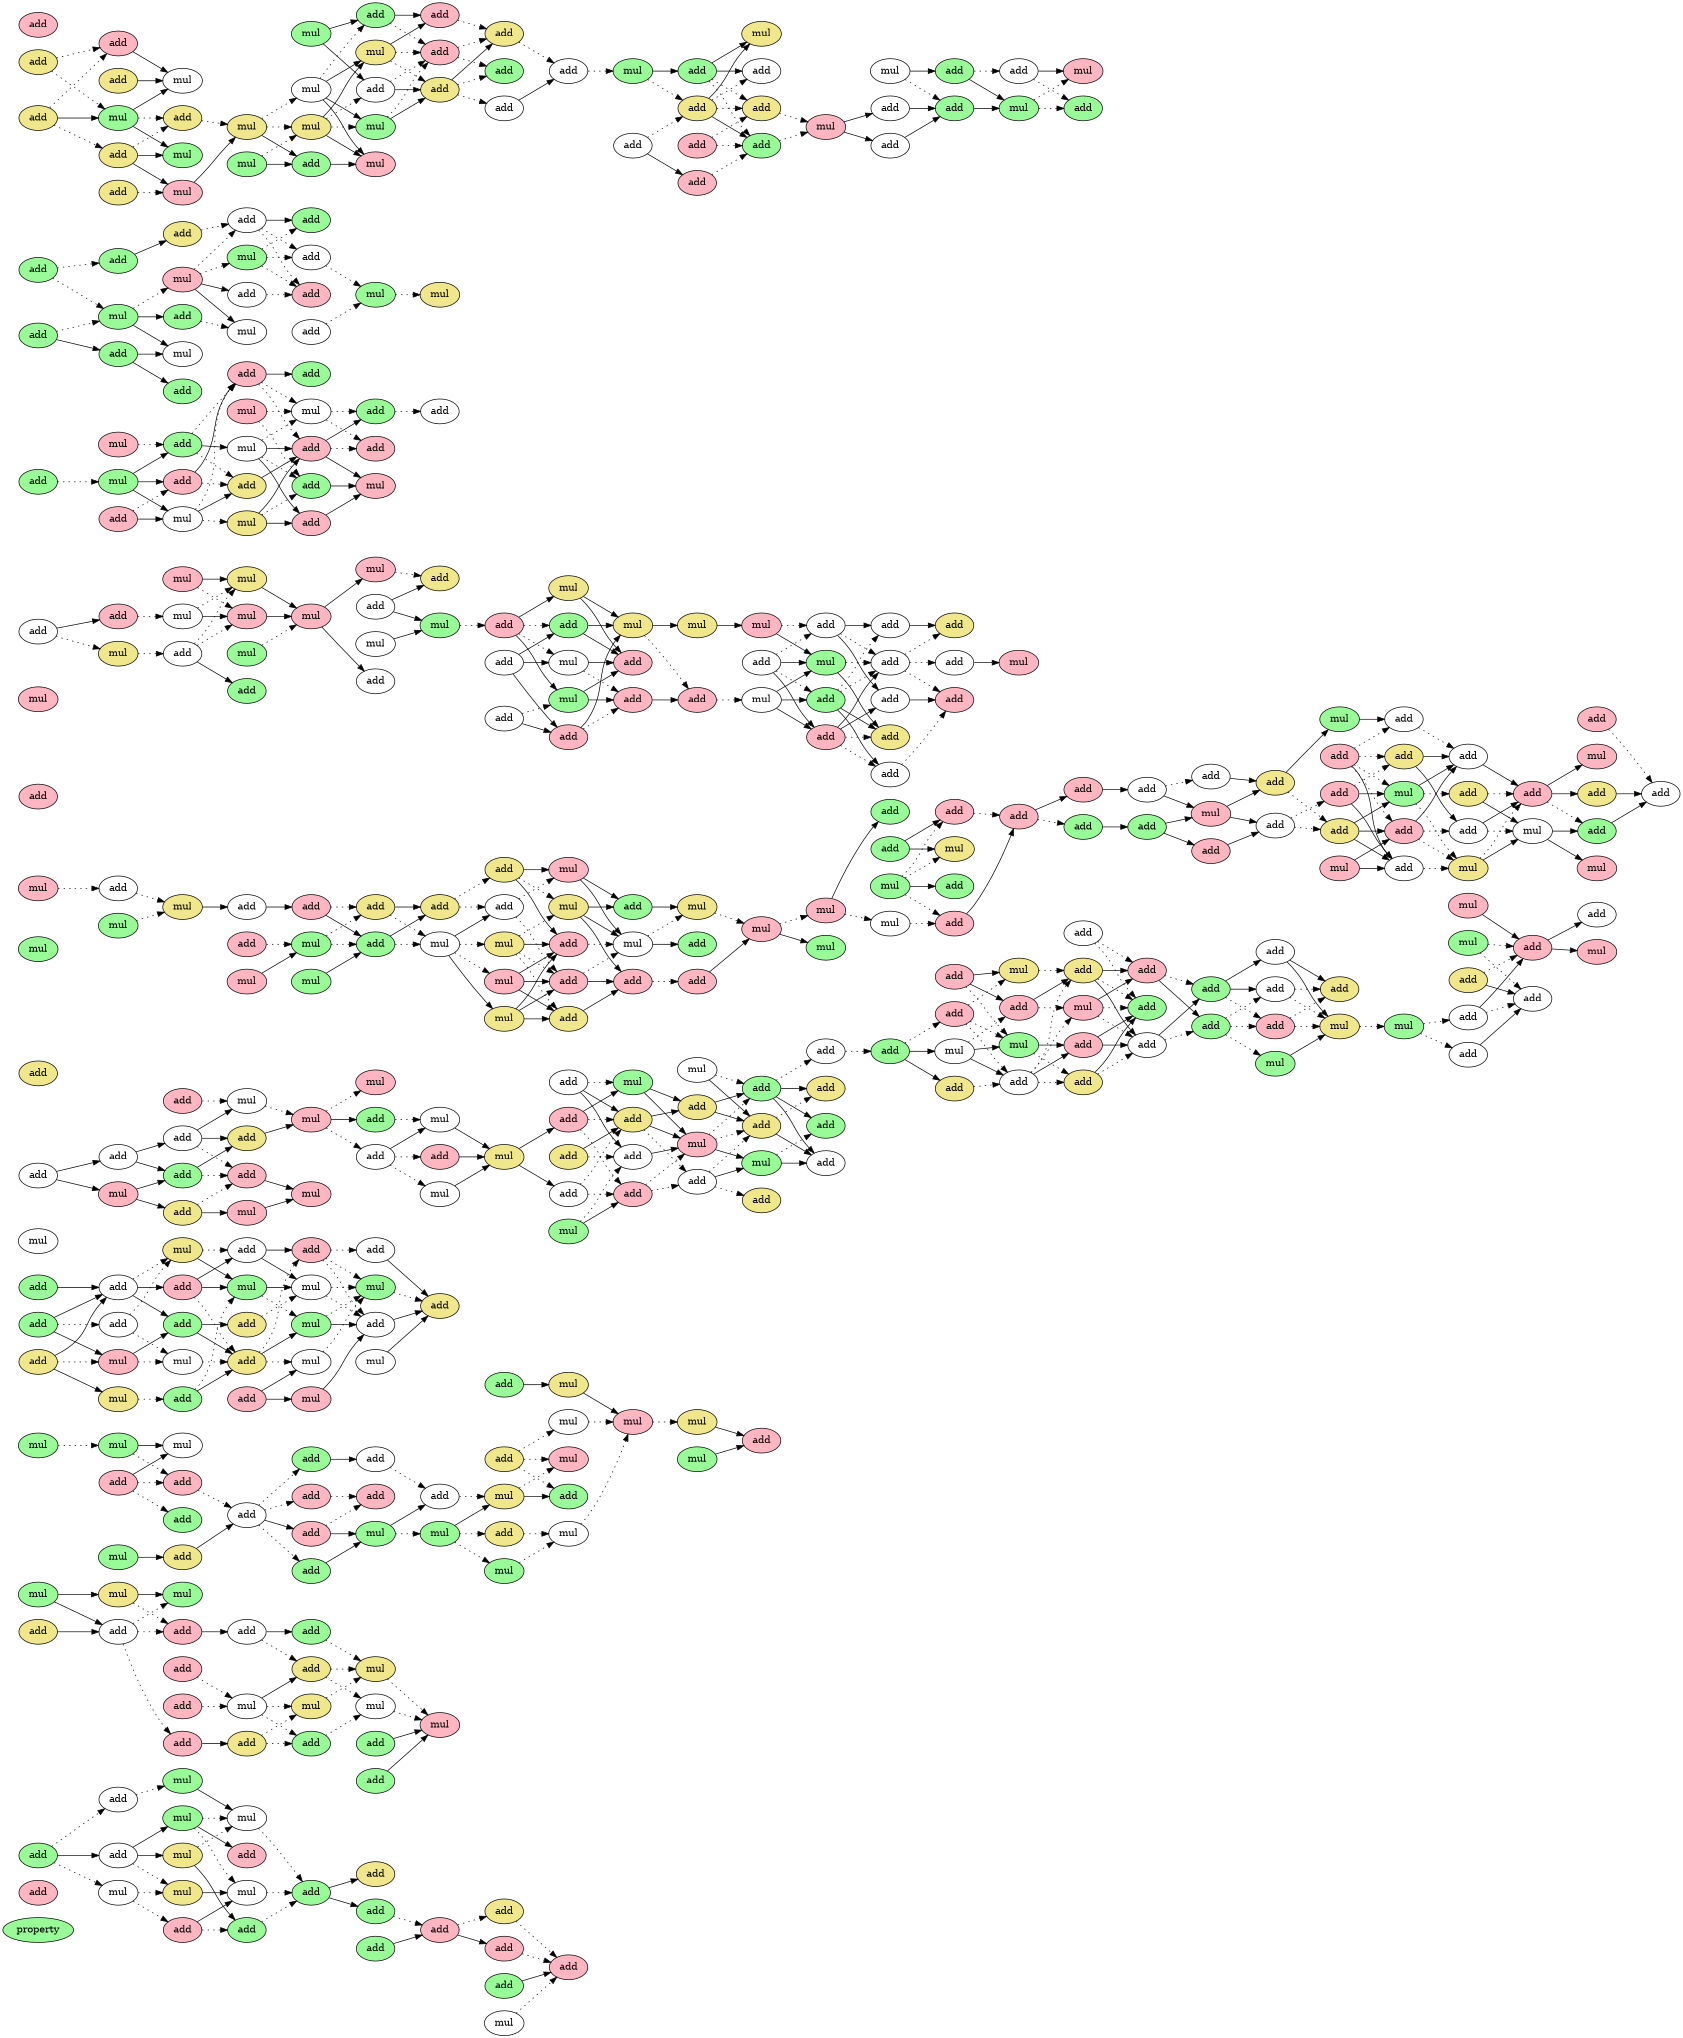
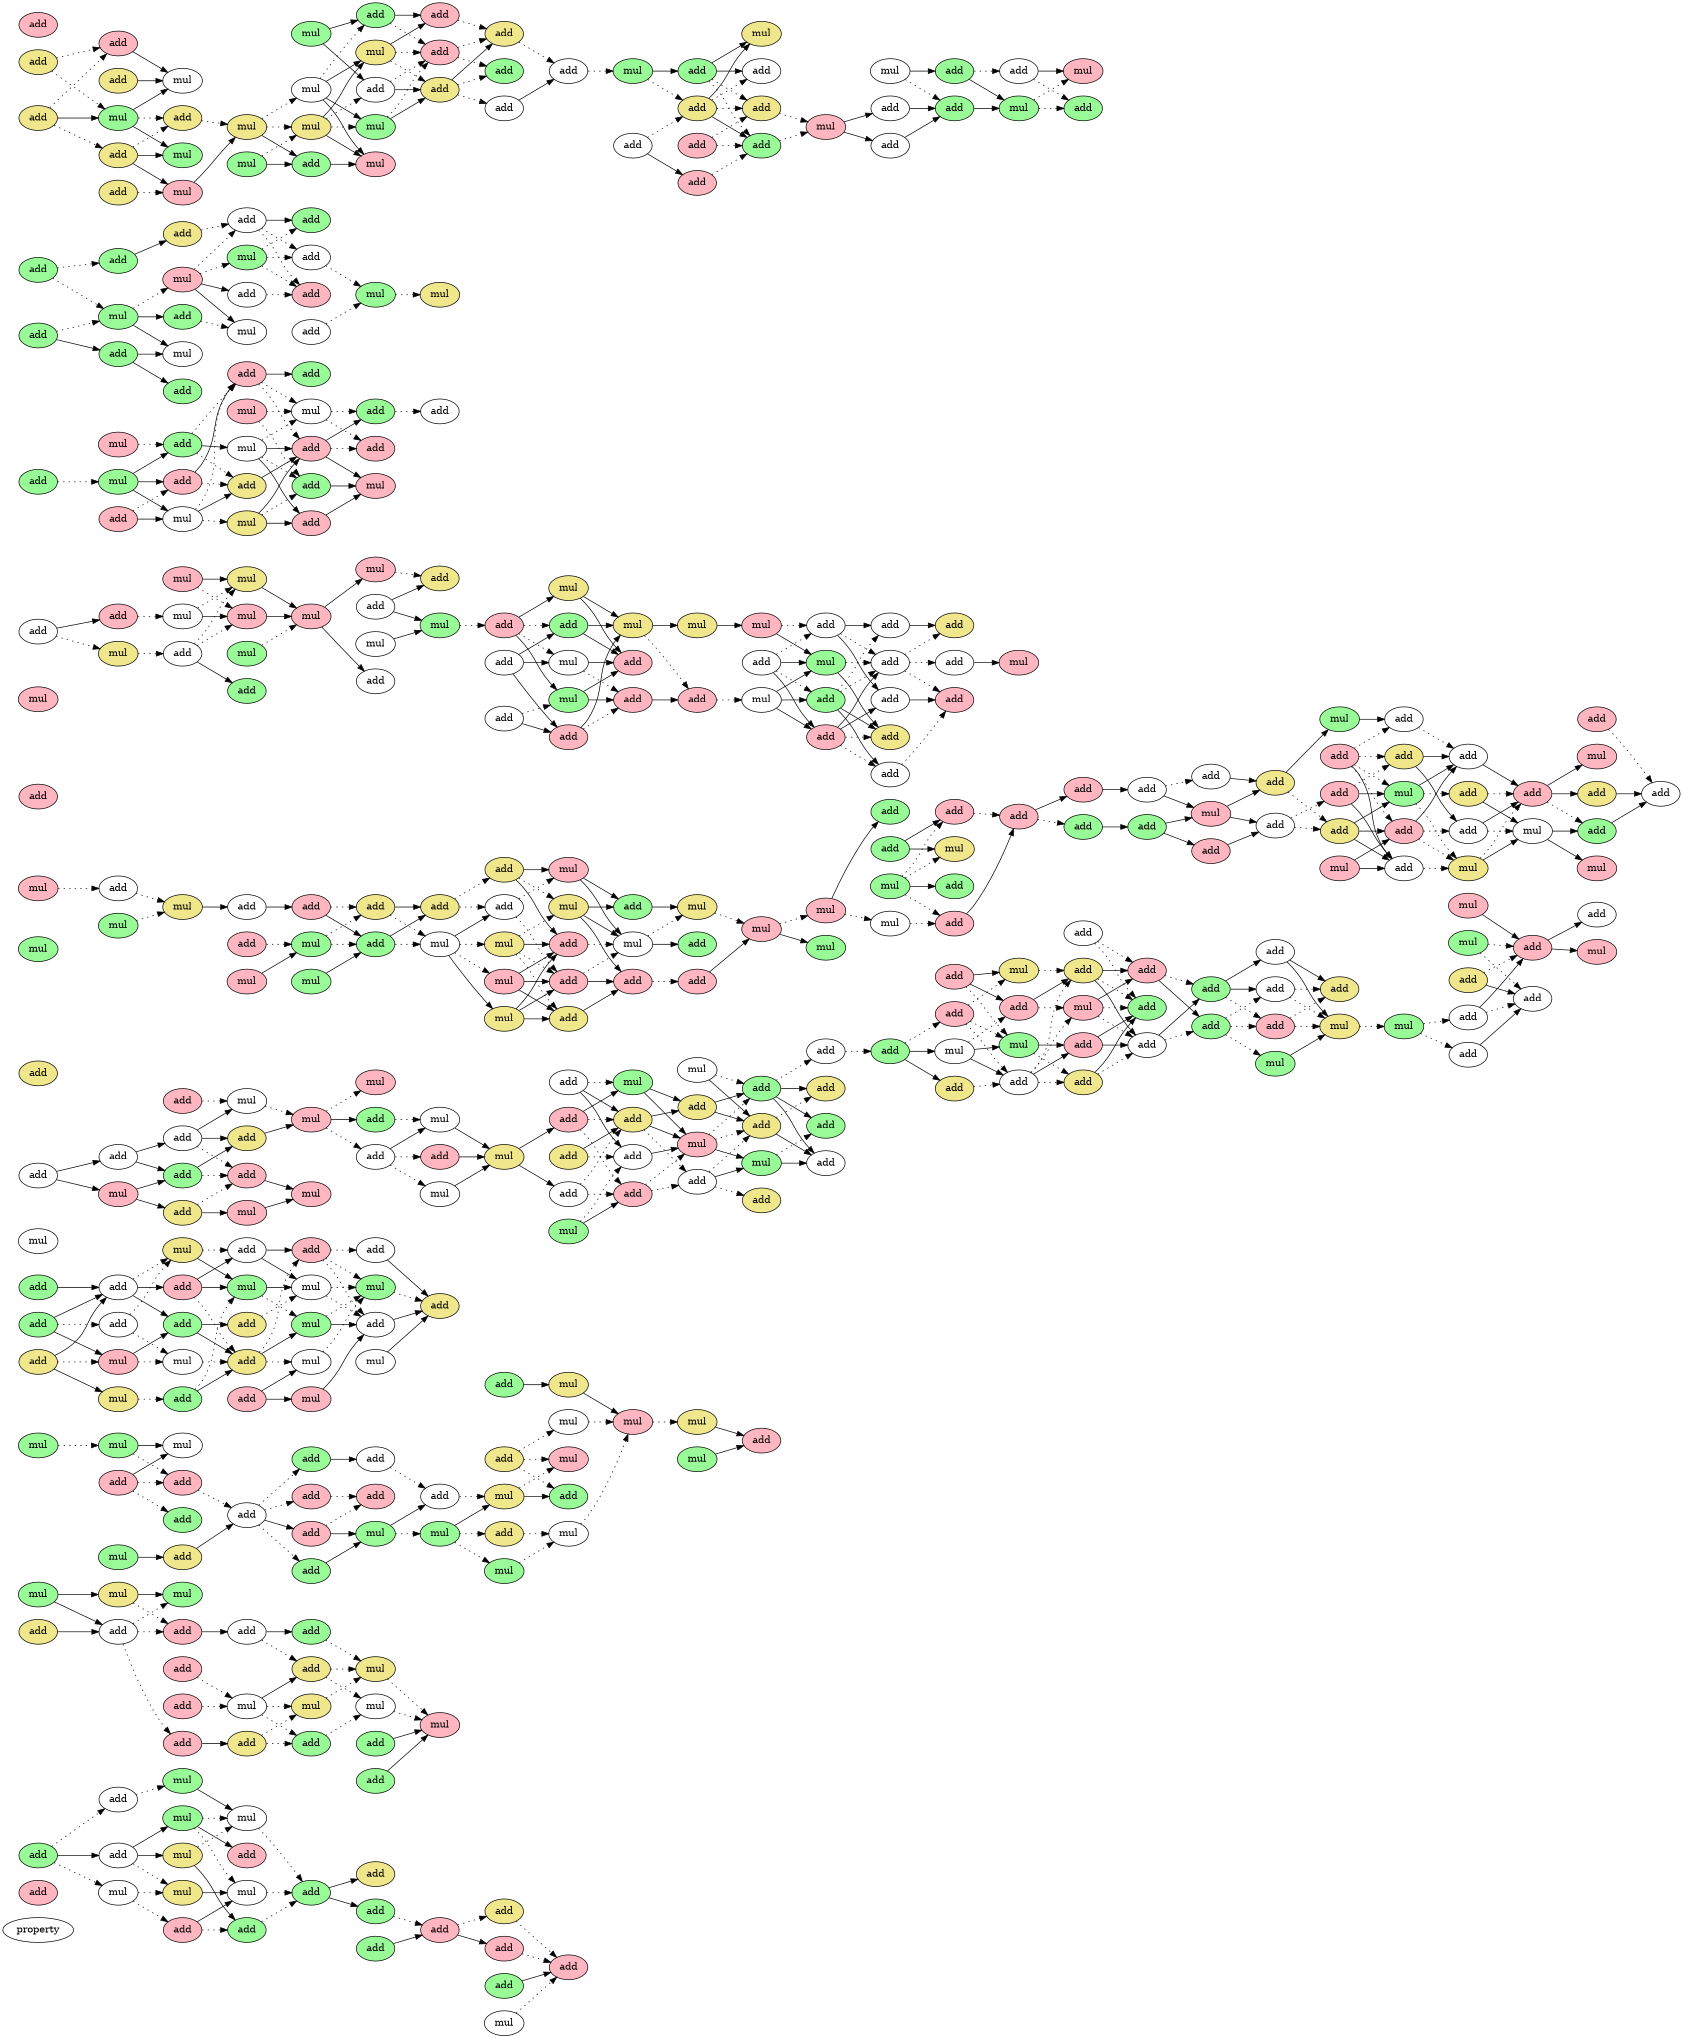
(38, 1930) -> (38, 1930)
